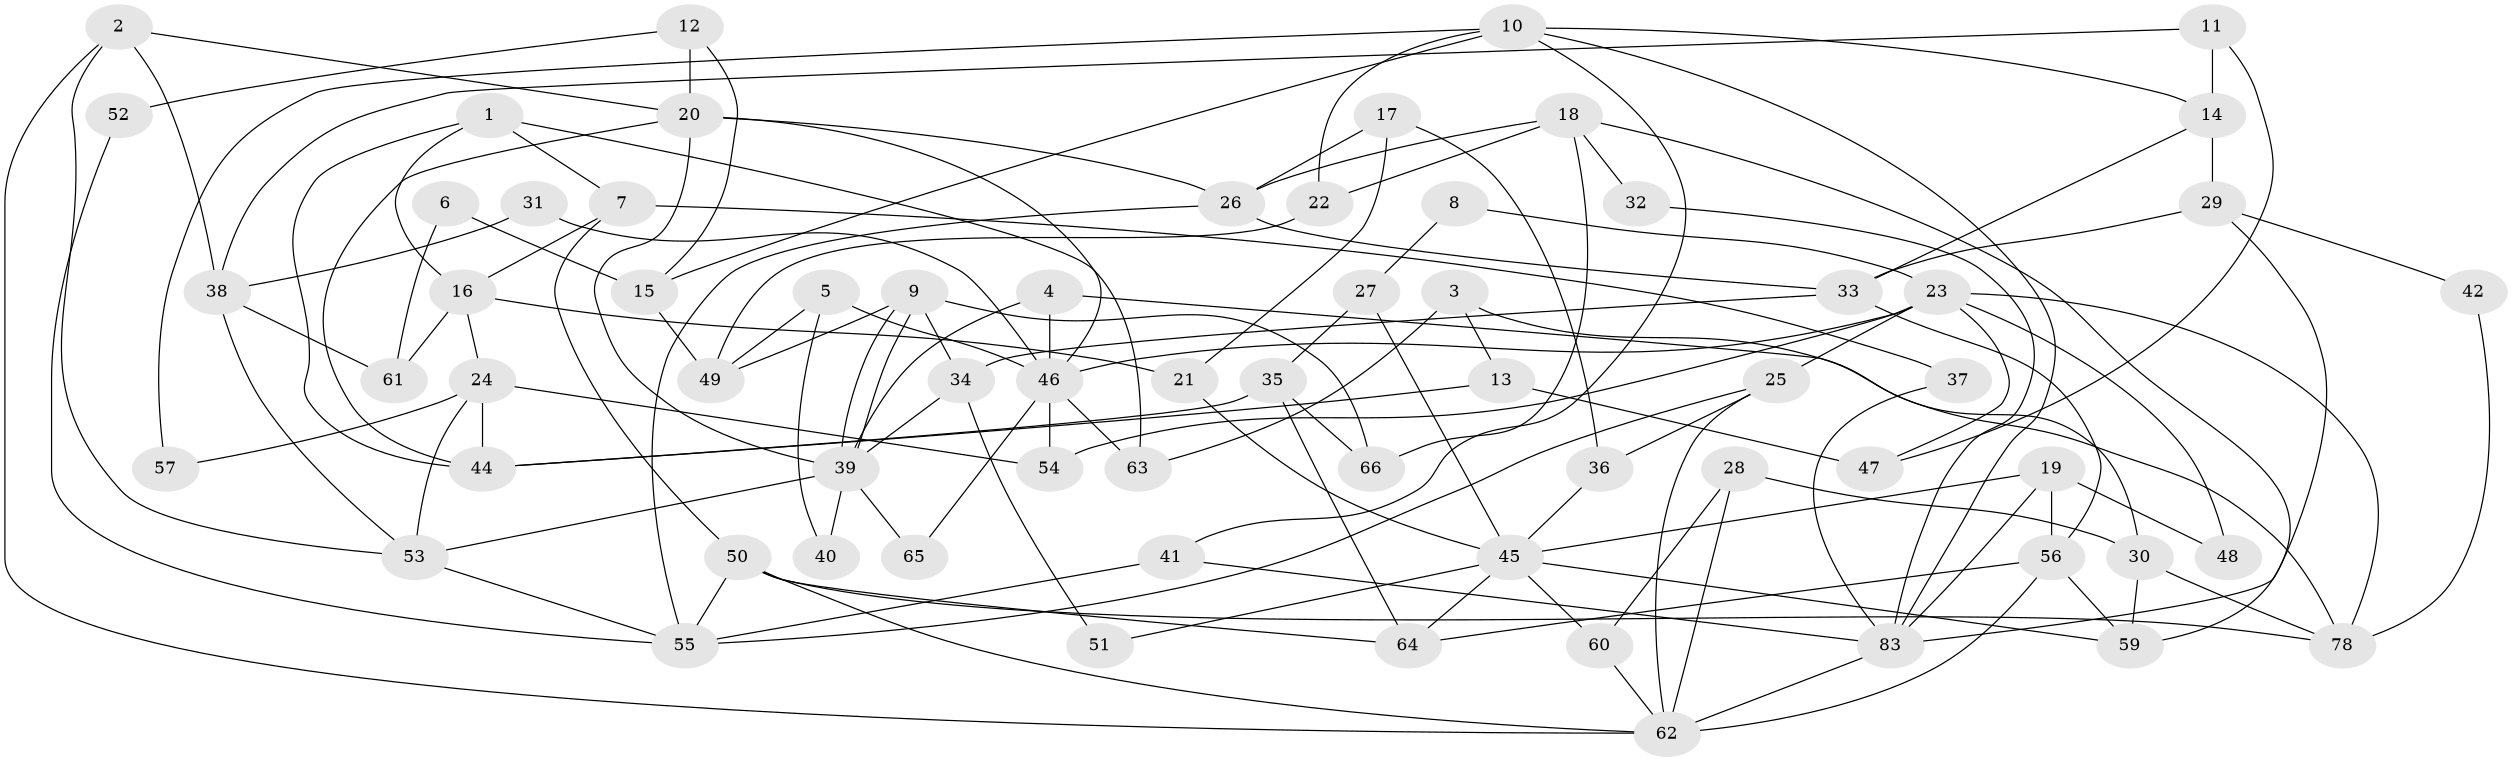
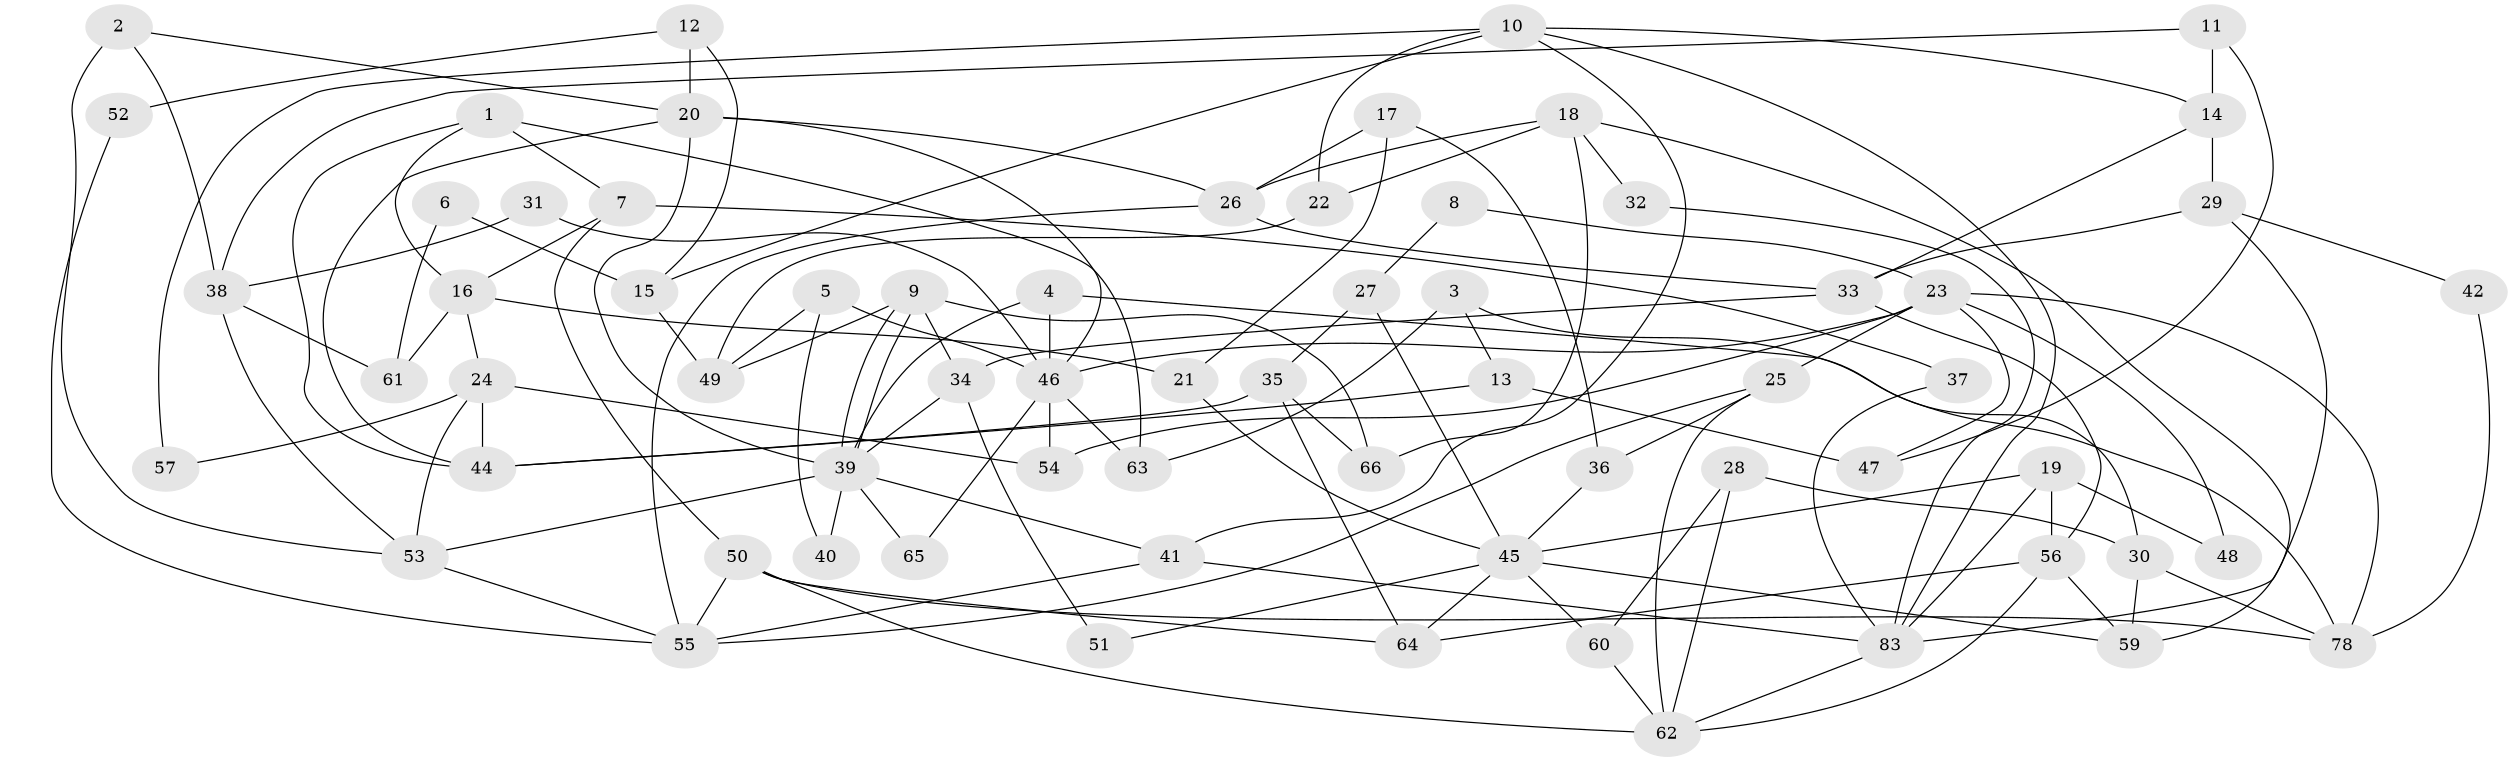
none -> (1009, 513)
(533, 694) -> none
